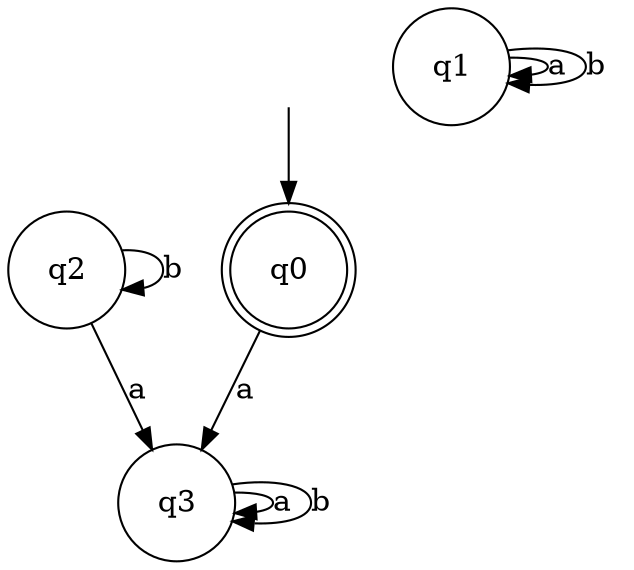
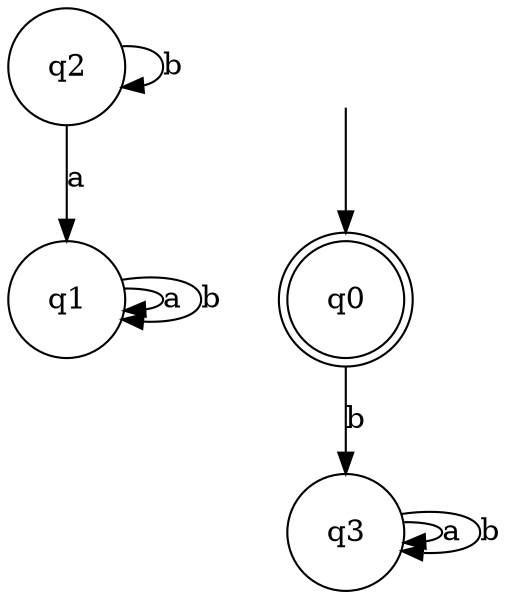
(117, 377) -> (67, 172)
(245, 391) -> (356, 420)
